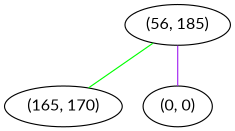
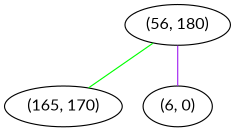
(178, 25) -> (178, 25)
(178, 106) -> (178, 106)
